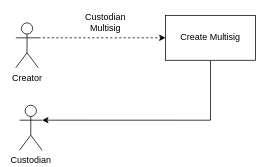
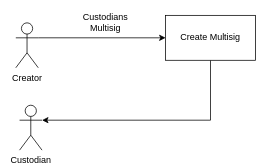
(105, 23) -> (105, 23)
(99, 38) -> (99, 38)
